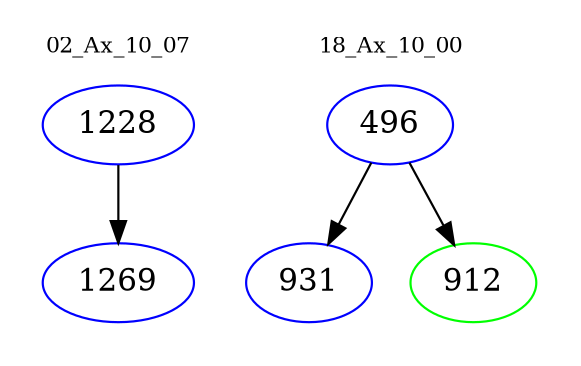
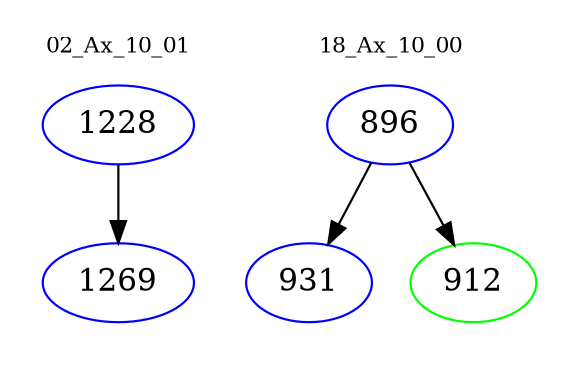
(118, 47) -> (118, 47)
(390, 125) -> (390, 125)
